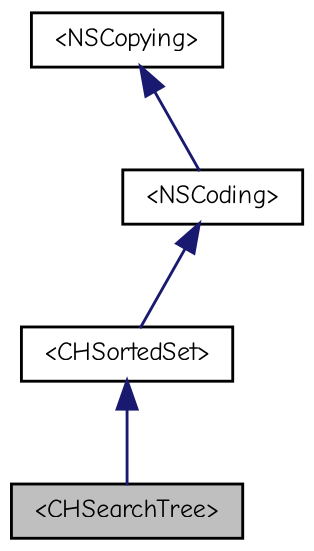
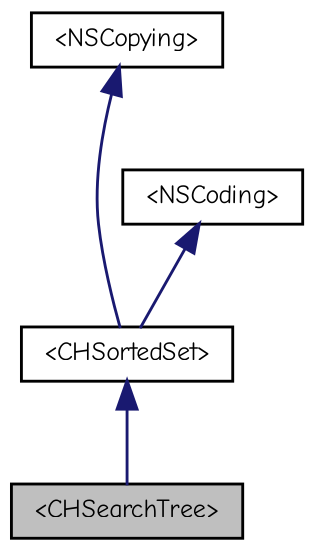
(177, 131) -> (98, 212)
